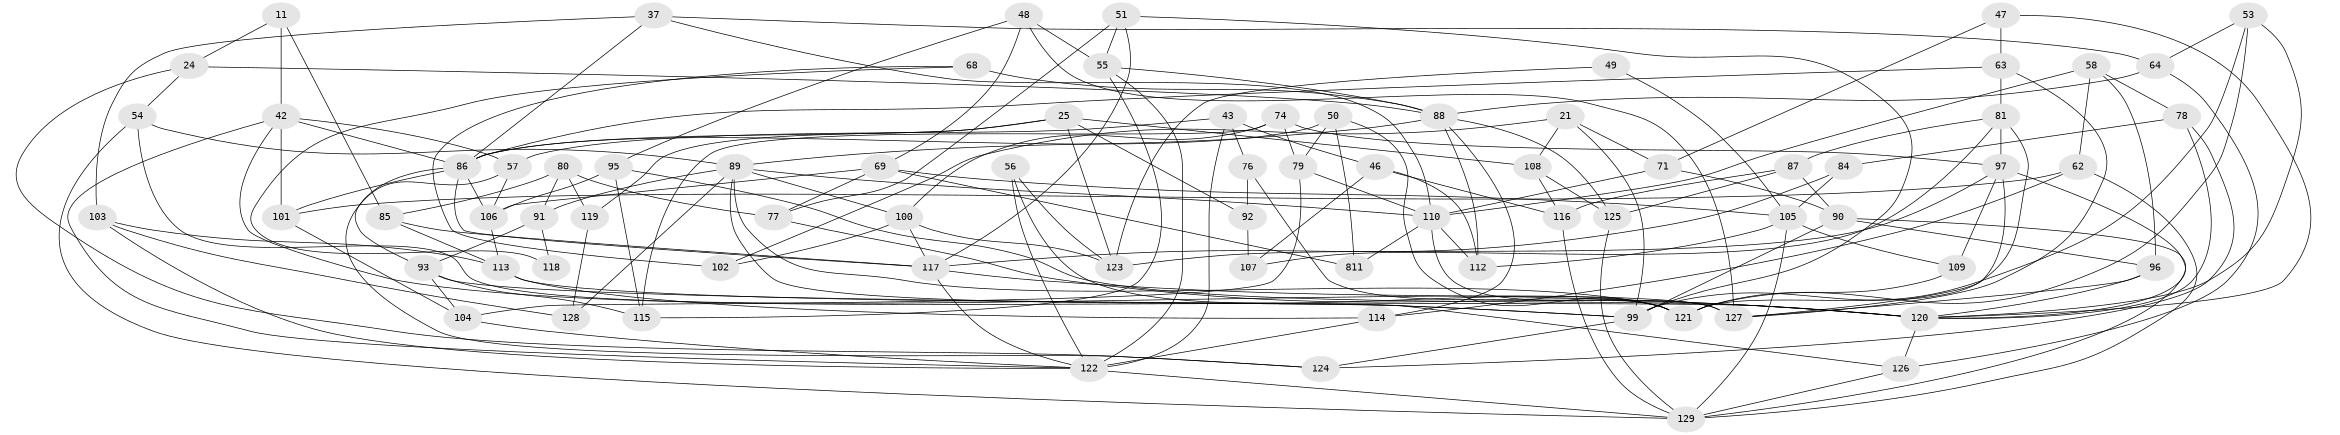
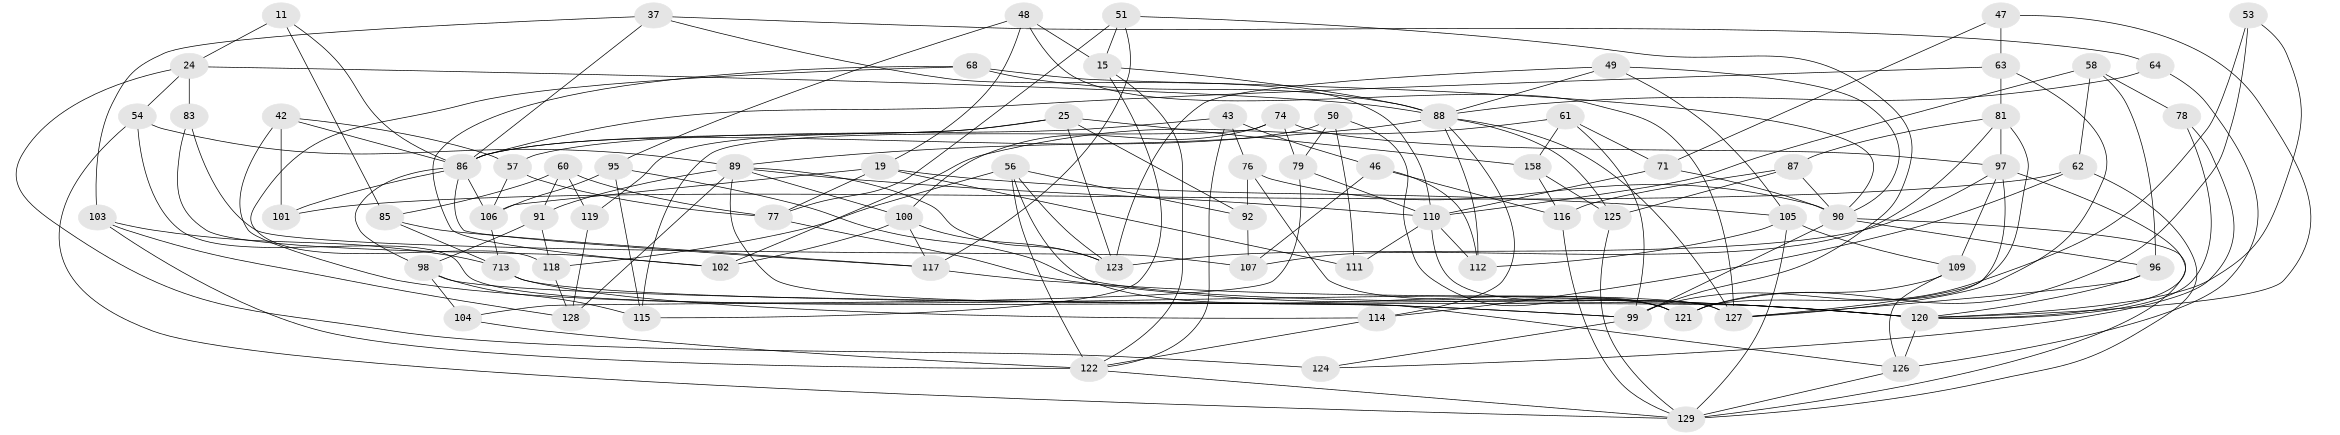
(2202, 41) -> none
(281, 62) -> (364, 100)
(1102, 66) -> (1102, 66)
none -> (1818, 87)
none -> (1525, 91)
none -> (1630, 104)
none -> (189, 116)
(1565, 116) -> (1565, 116)
(563, 167) -> (563, 167)
(880, 167) -> (880, 167)
(1532, 167) -> (1532, 167)
(1844, 167) -> none
none -> (1609, 172)
none -> (1599, 187)
none -> (1129, 193)
none -> (785, 233)
(372, 268) -> none
(424, 268) -> (424, 268)
(501, 268) -> (501, 268)
(1354, 268) -> (1354, 268)
(1077, 291) -> (931, 206)
none -> (1910, 292)
none -> (561, 293)
(995, 337) -> none
(371, 344) -> none
(709, 354) -> (640, 202)
